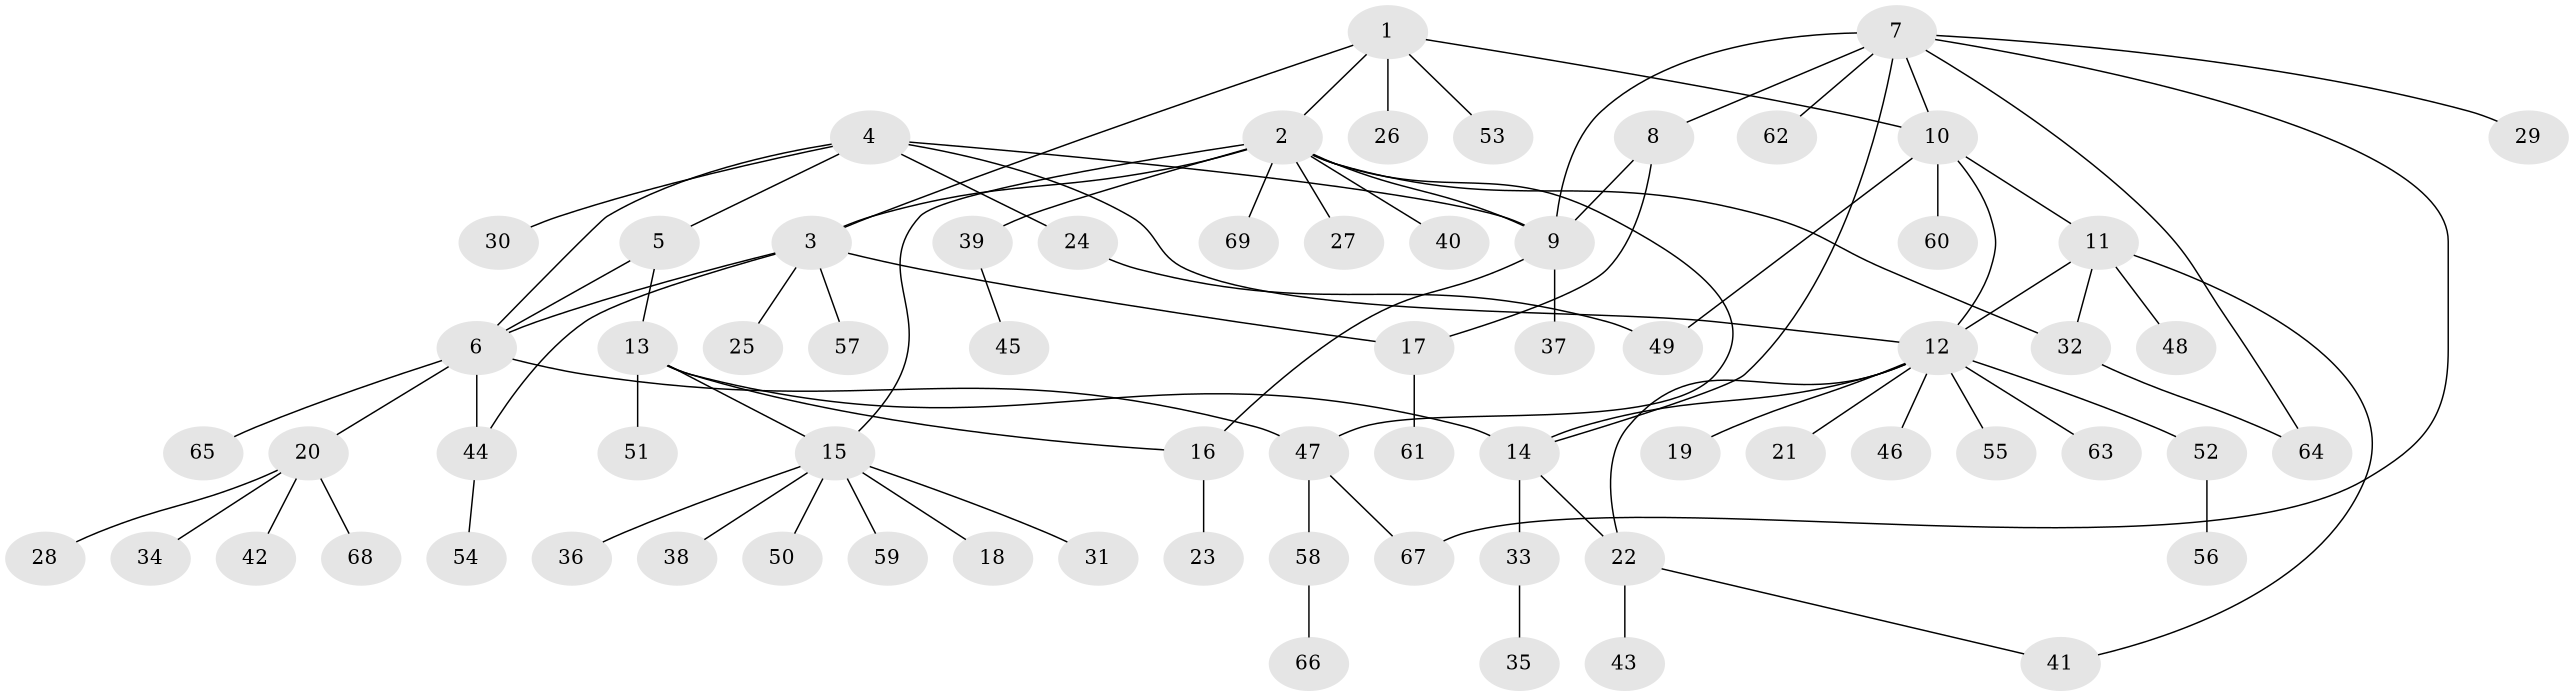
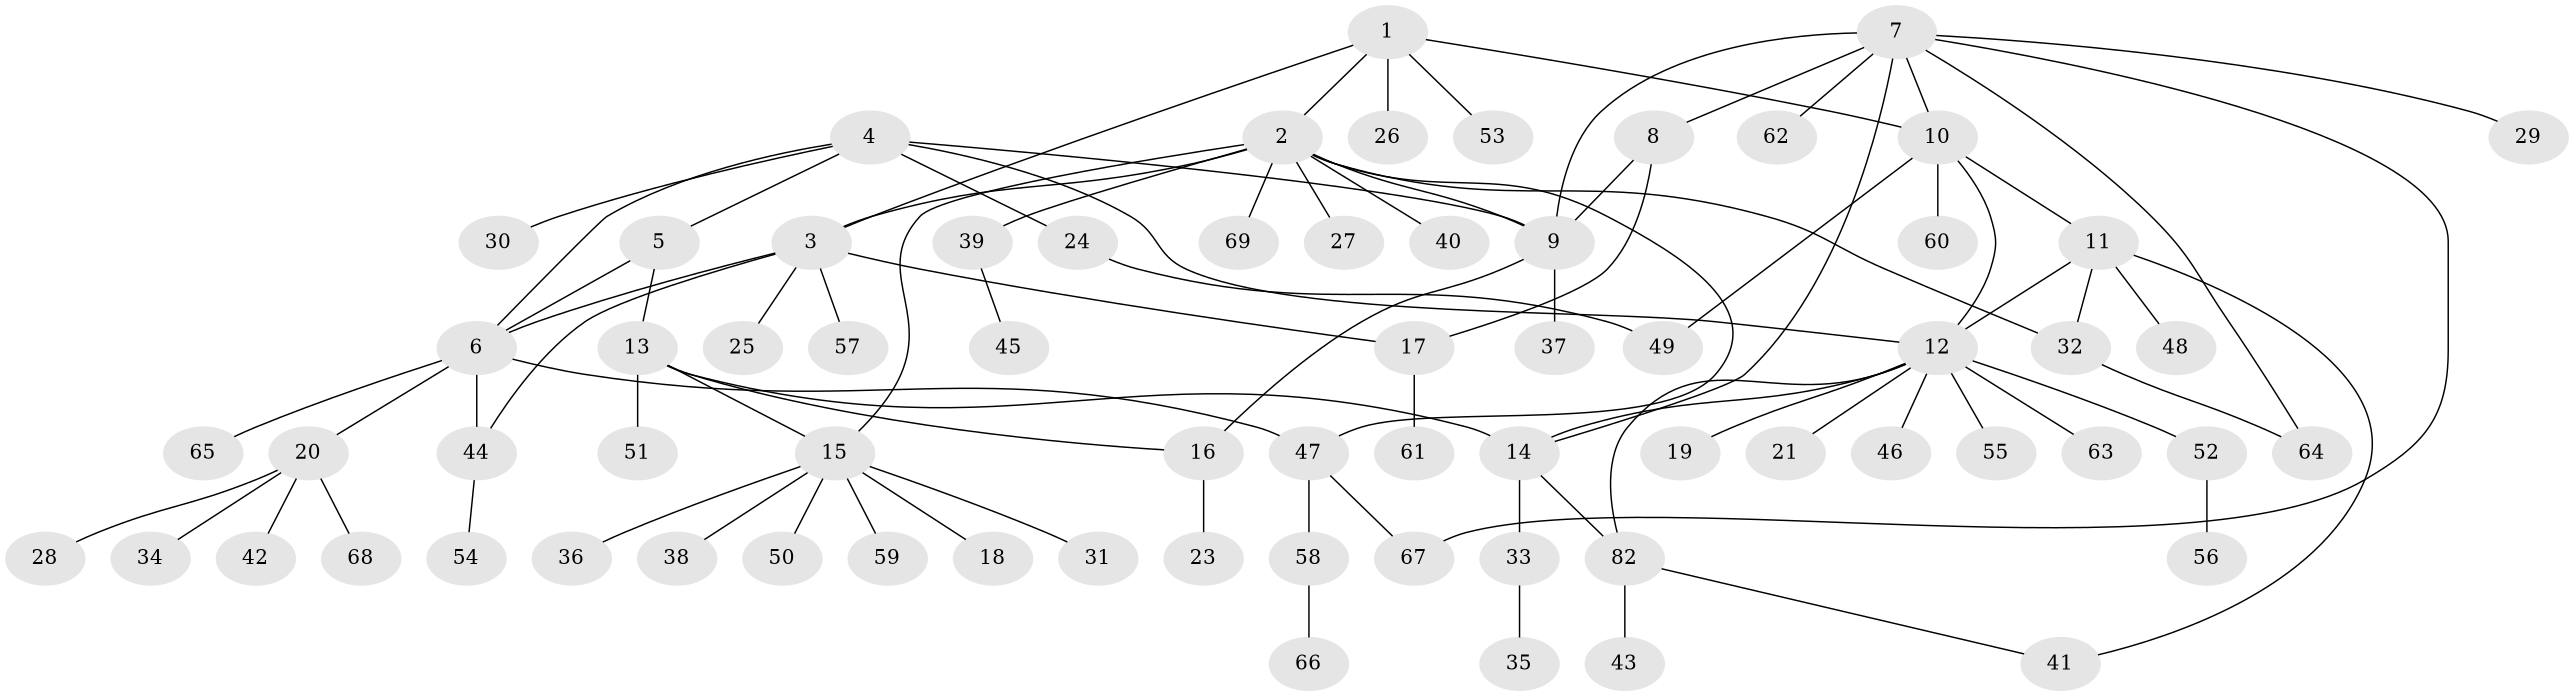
(1625, 559) -> (1625, 559)
